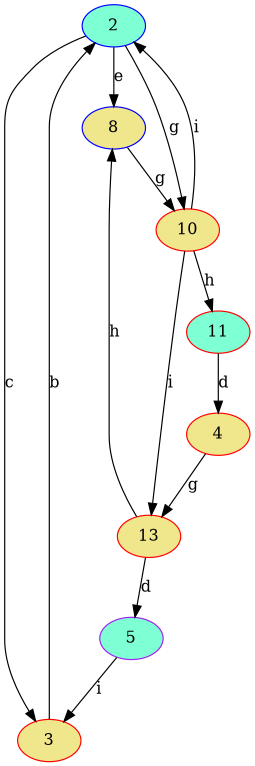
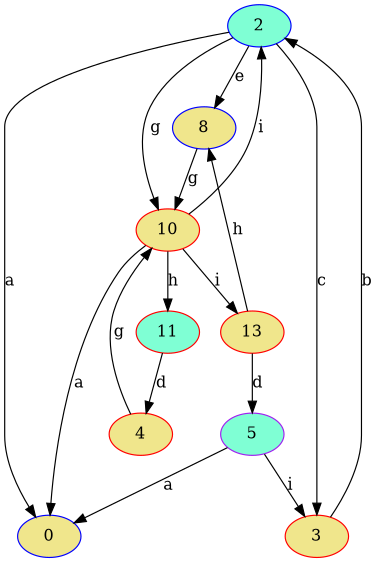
(187, 480) -> (110, 333)
none -> (49, 536)
